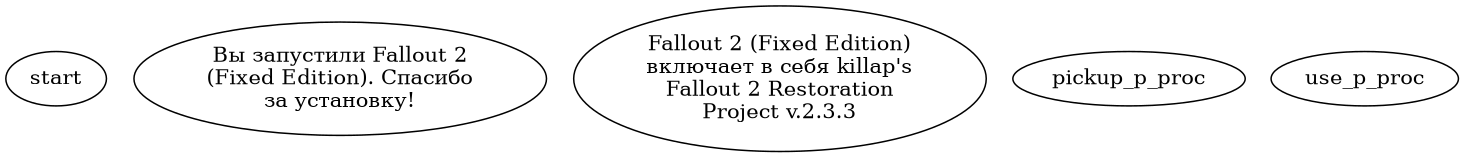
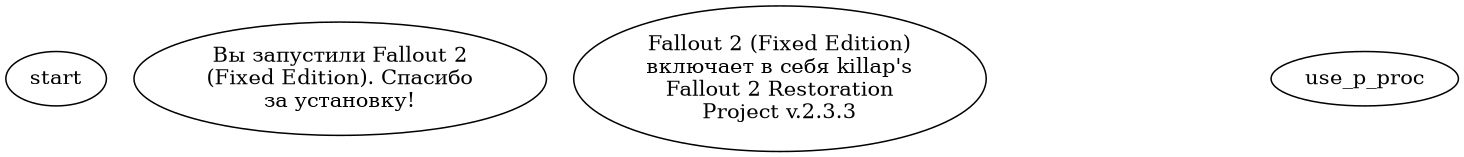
(1129, 79) -> none
